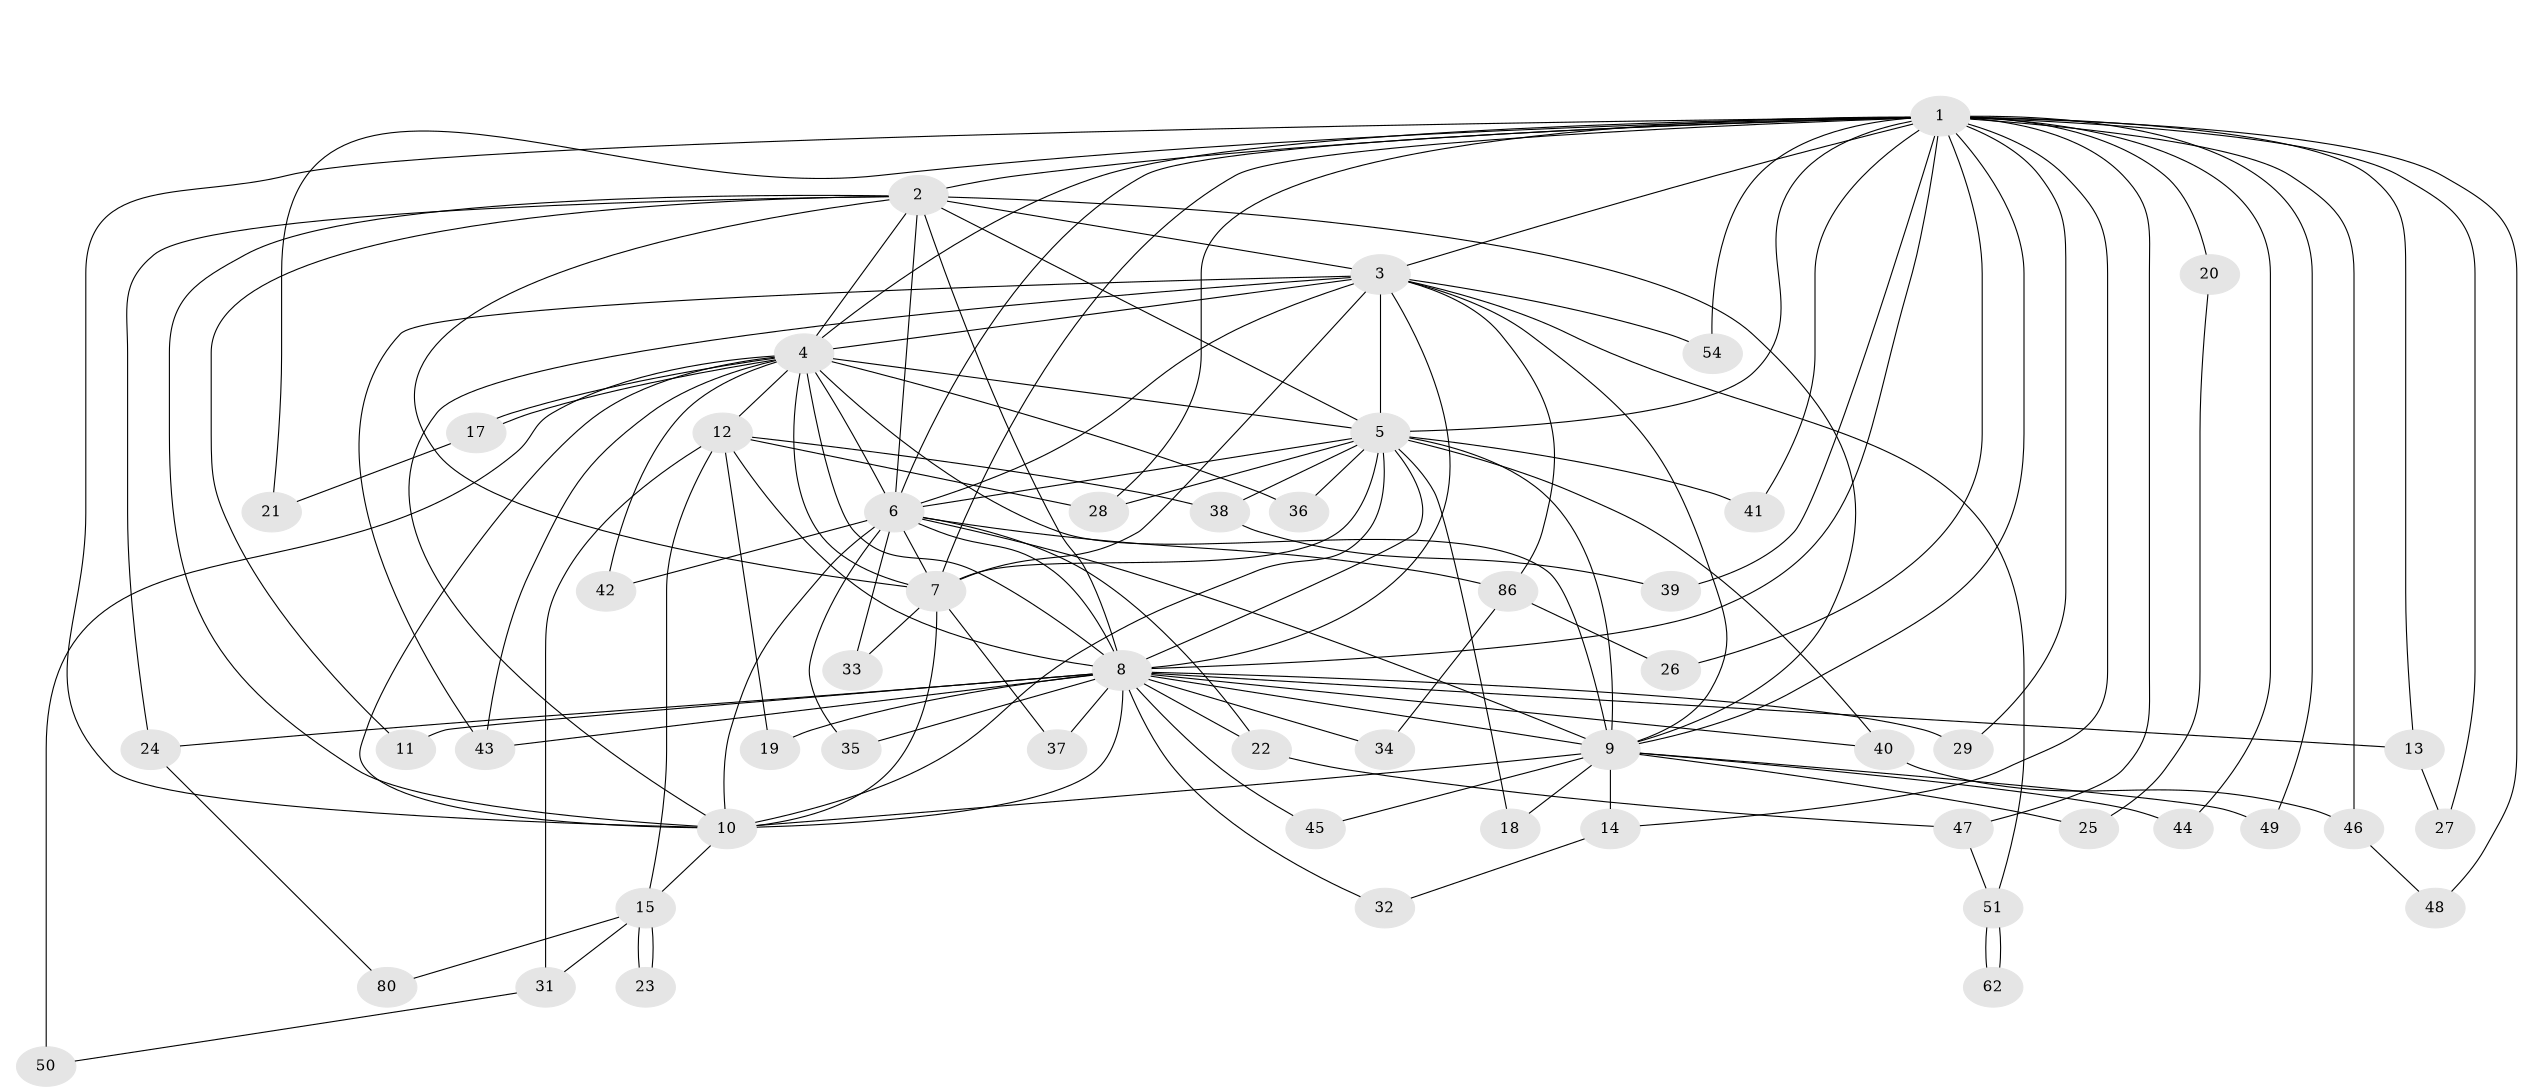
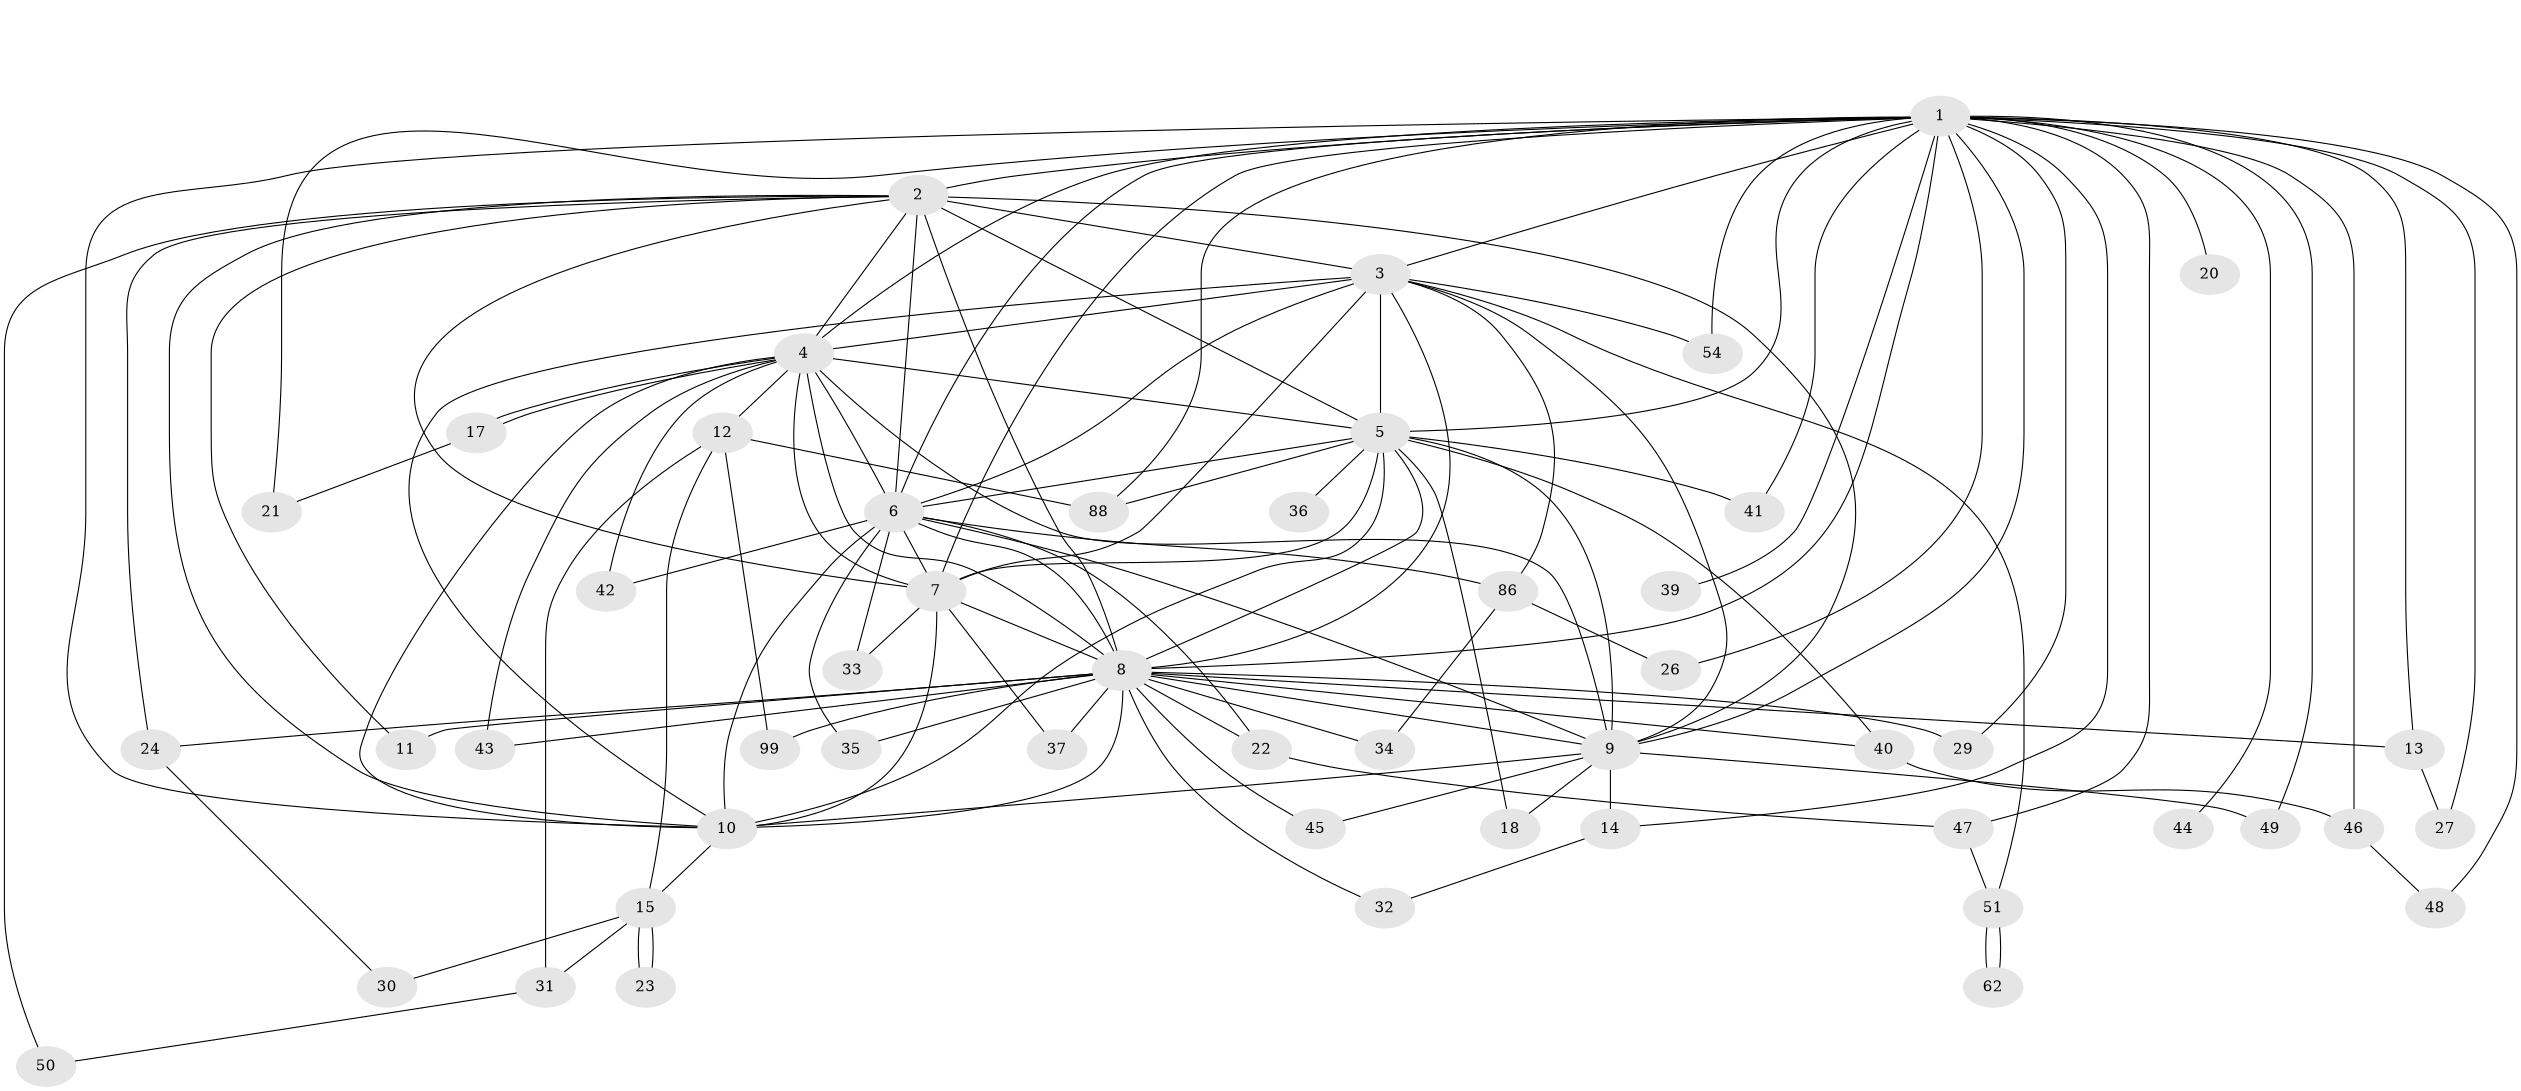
(658, 302) -> none
(1056, 424) -> none
(1099, 512) -> (1099, 512)
(1220, 512) -> none
(234, 562) -> (78, 271)
(886, 605) -> (1029, 631)
(770, 750) -> (770, 750)
(1900, 778) -> none
(2089, 829) -> none
(387, 987) -> (387, 987)
